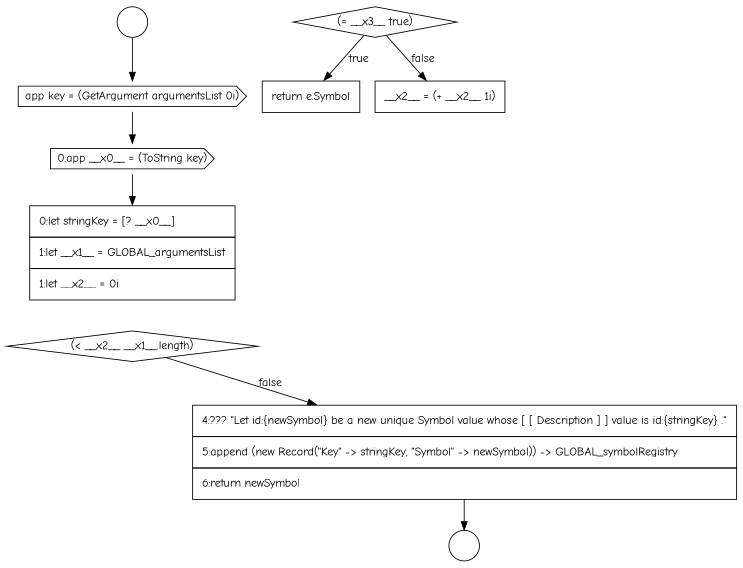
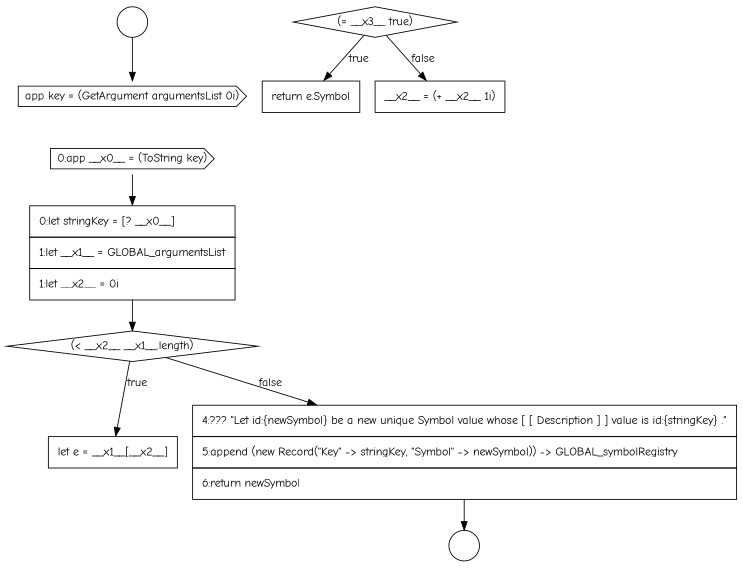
(132, 123) -> none
none -> (132, 311)
none -> (113, 452)
